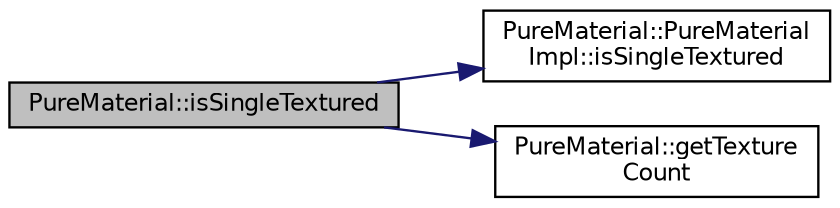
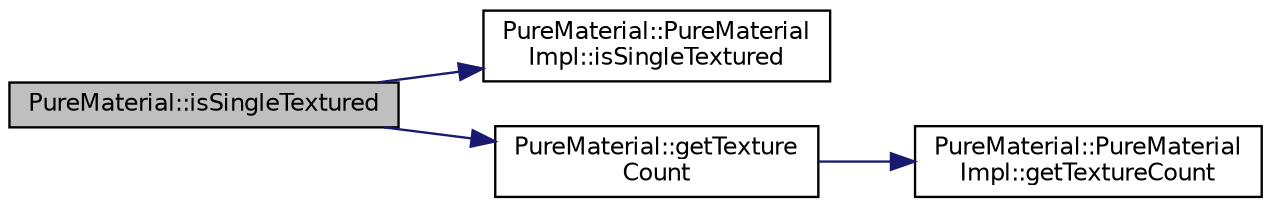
none -> (1088, 162)
